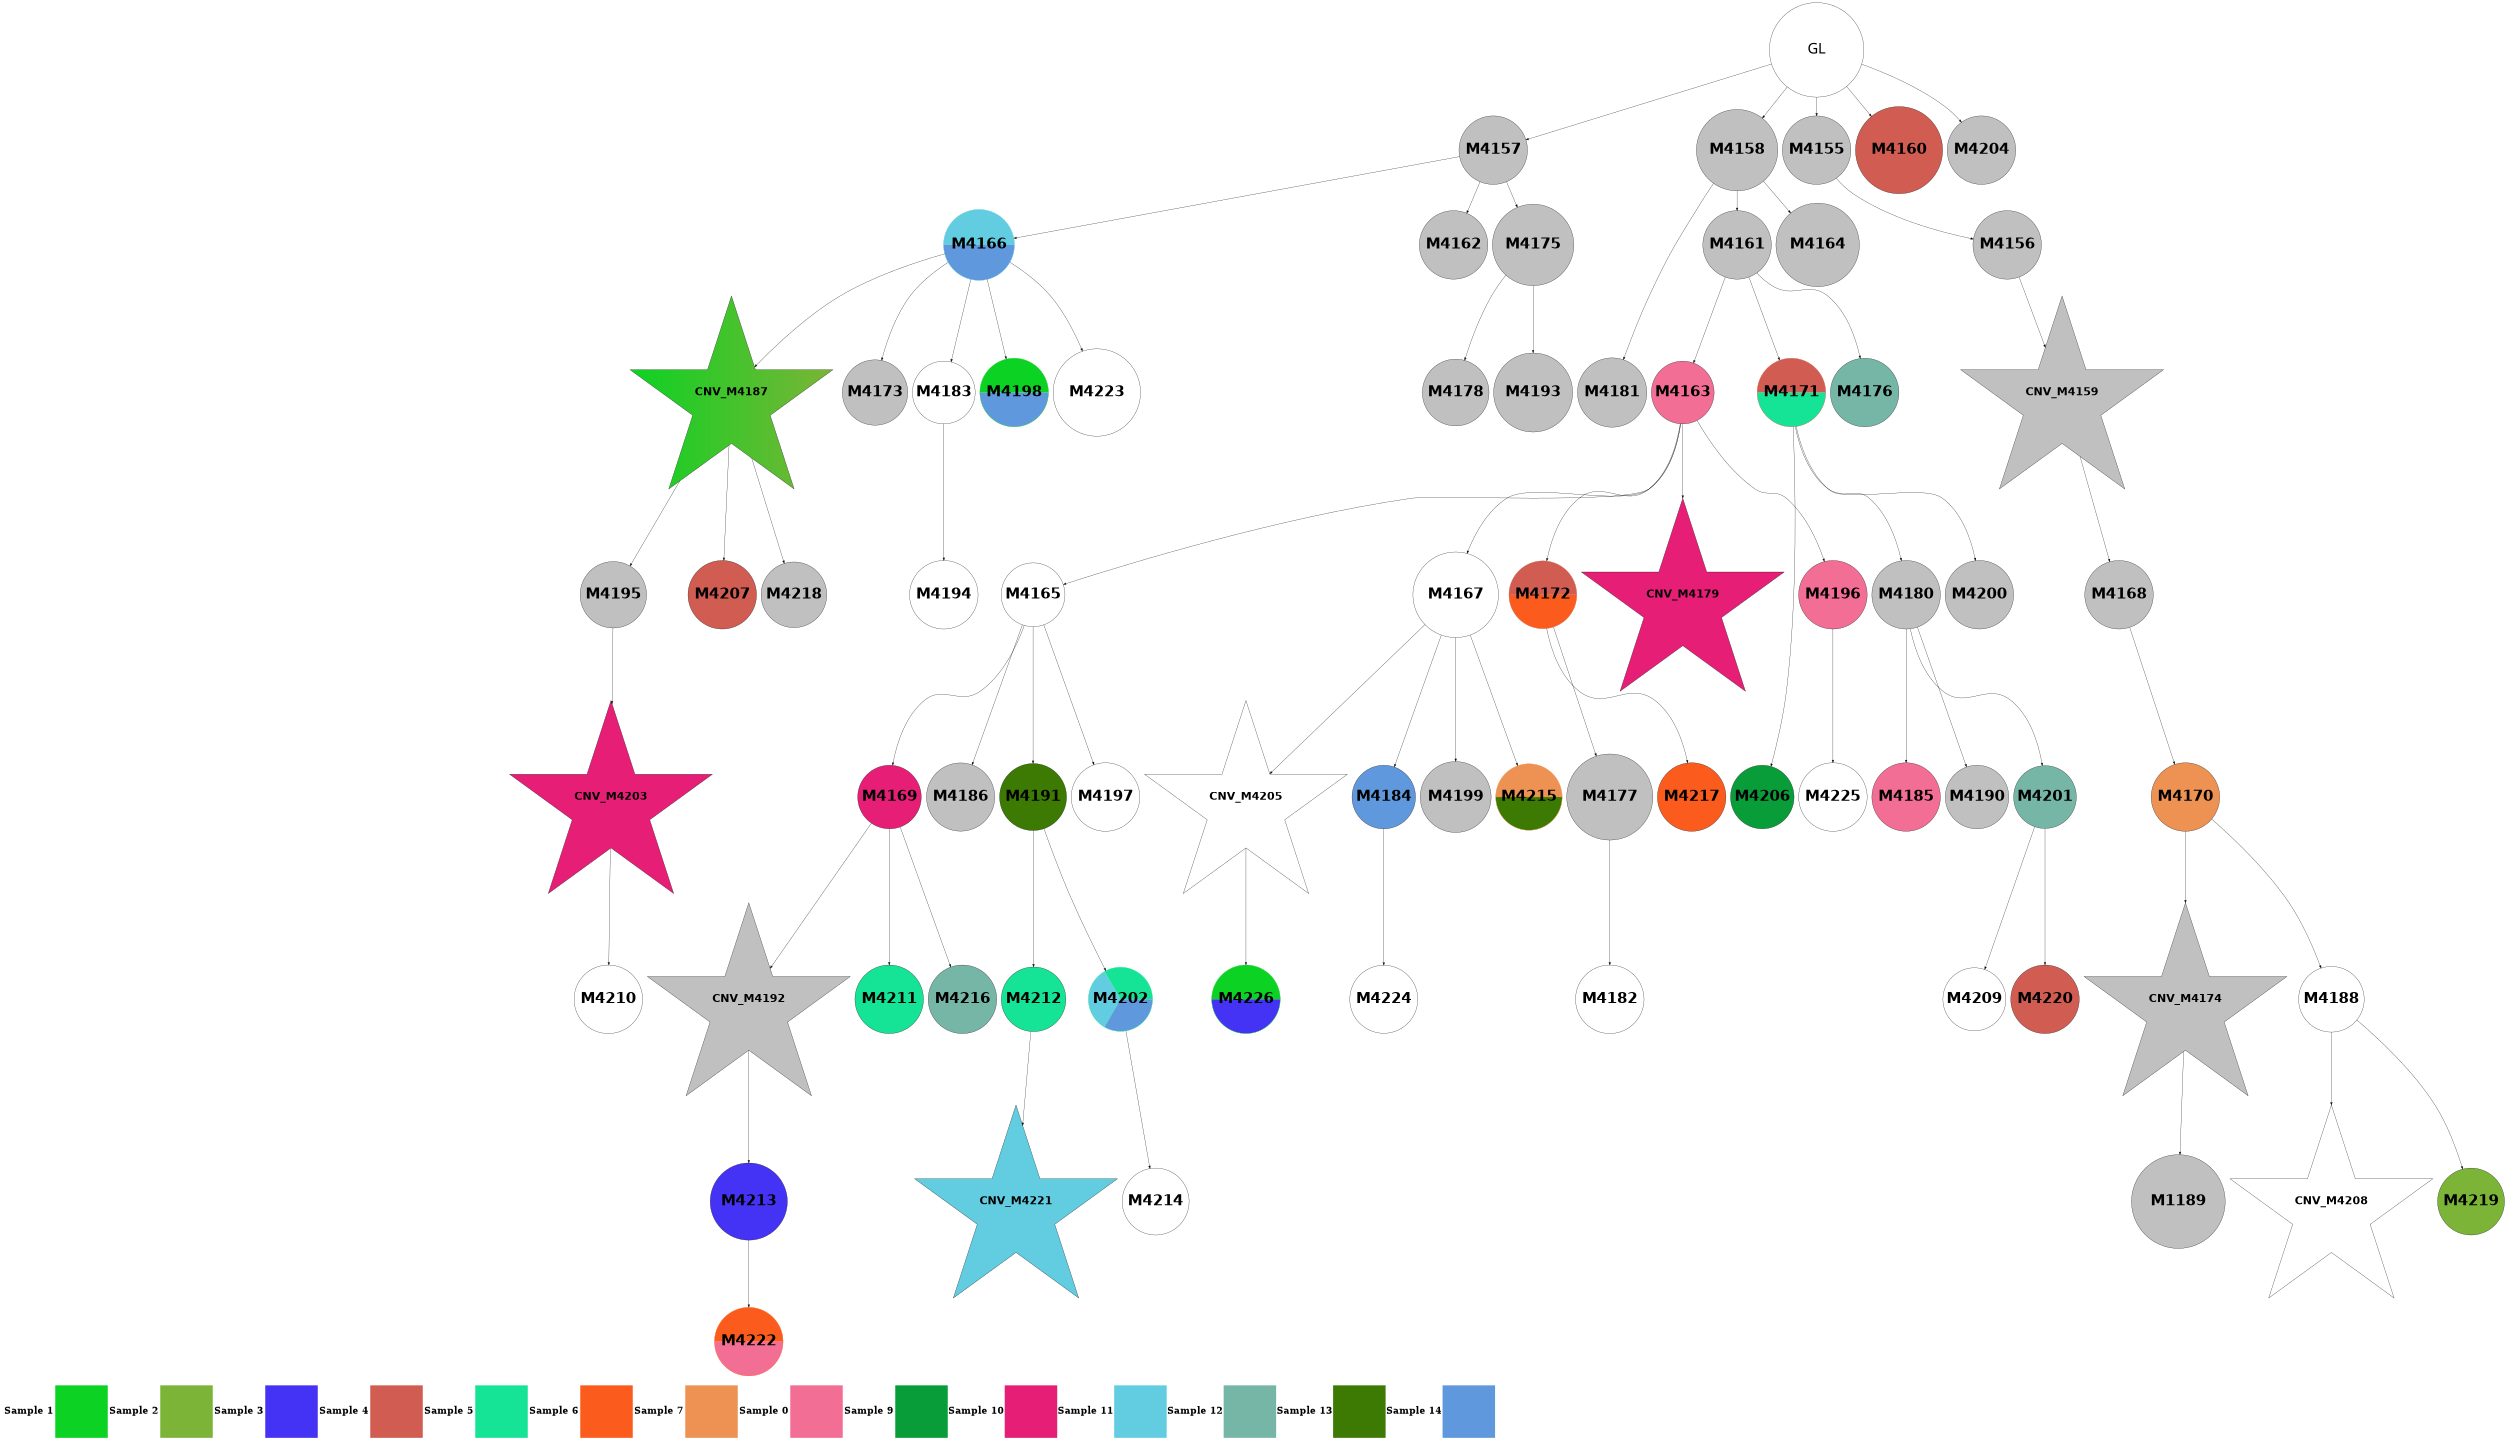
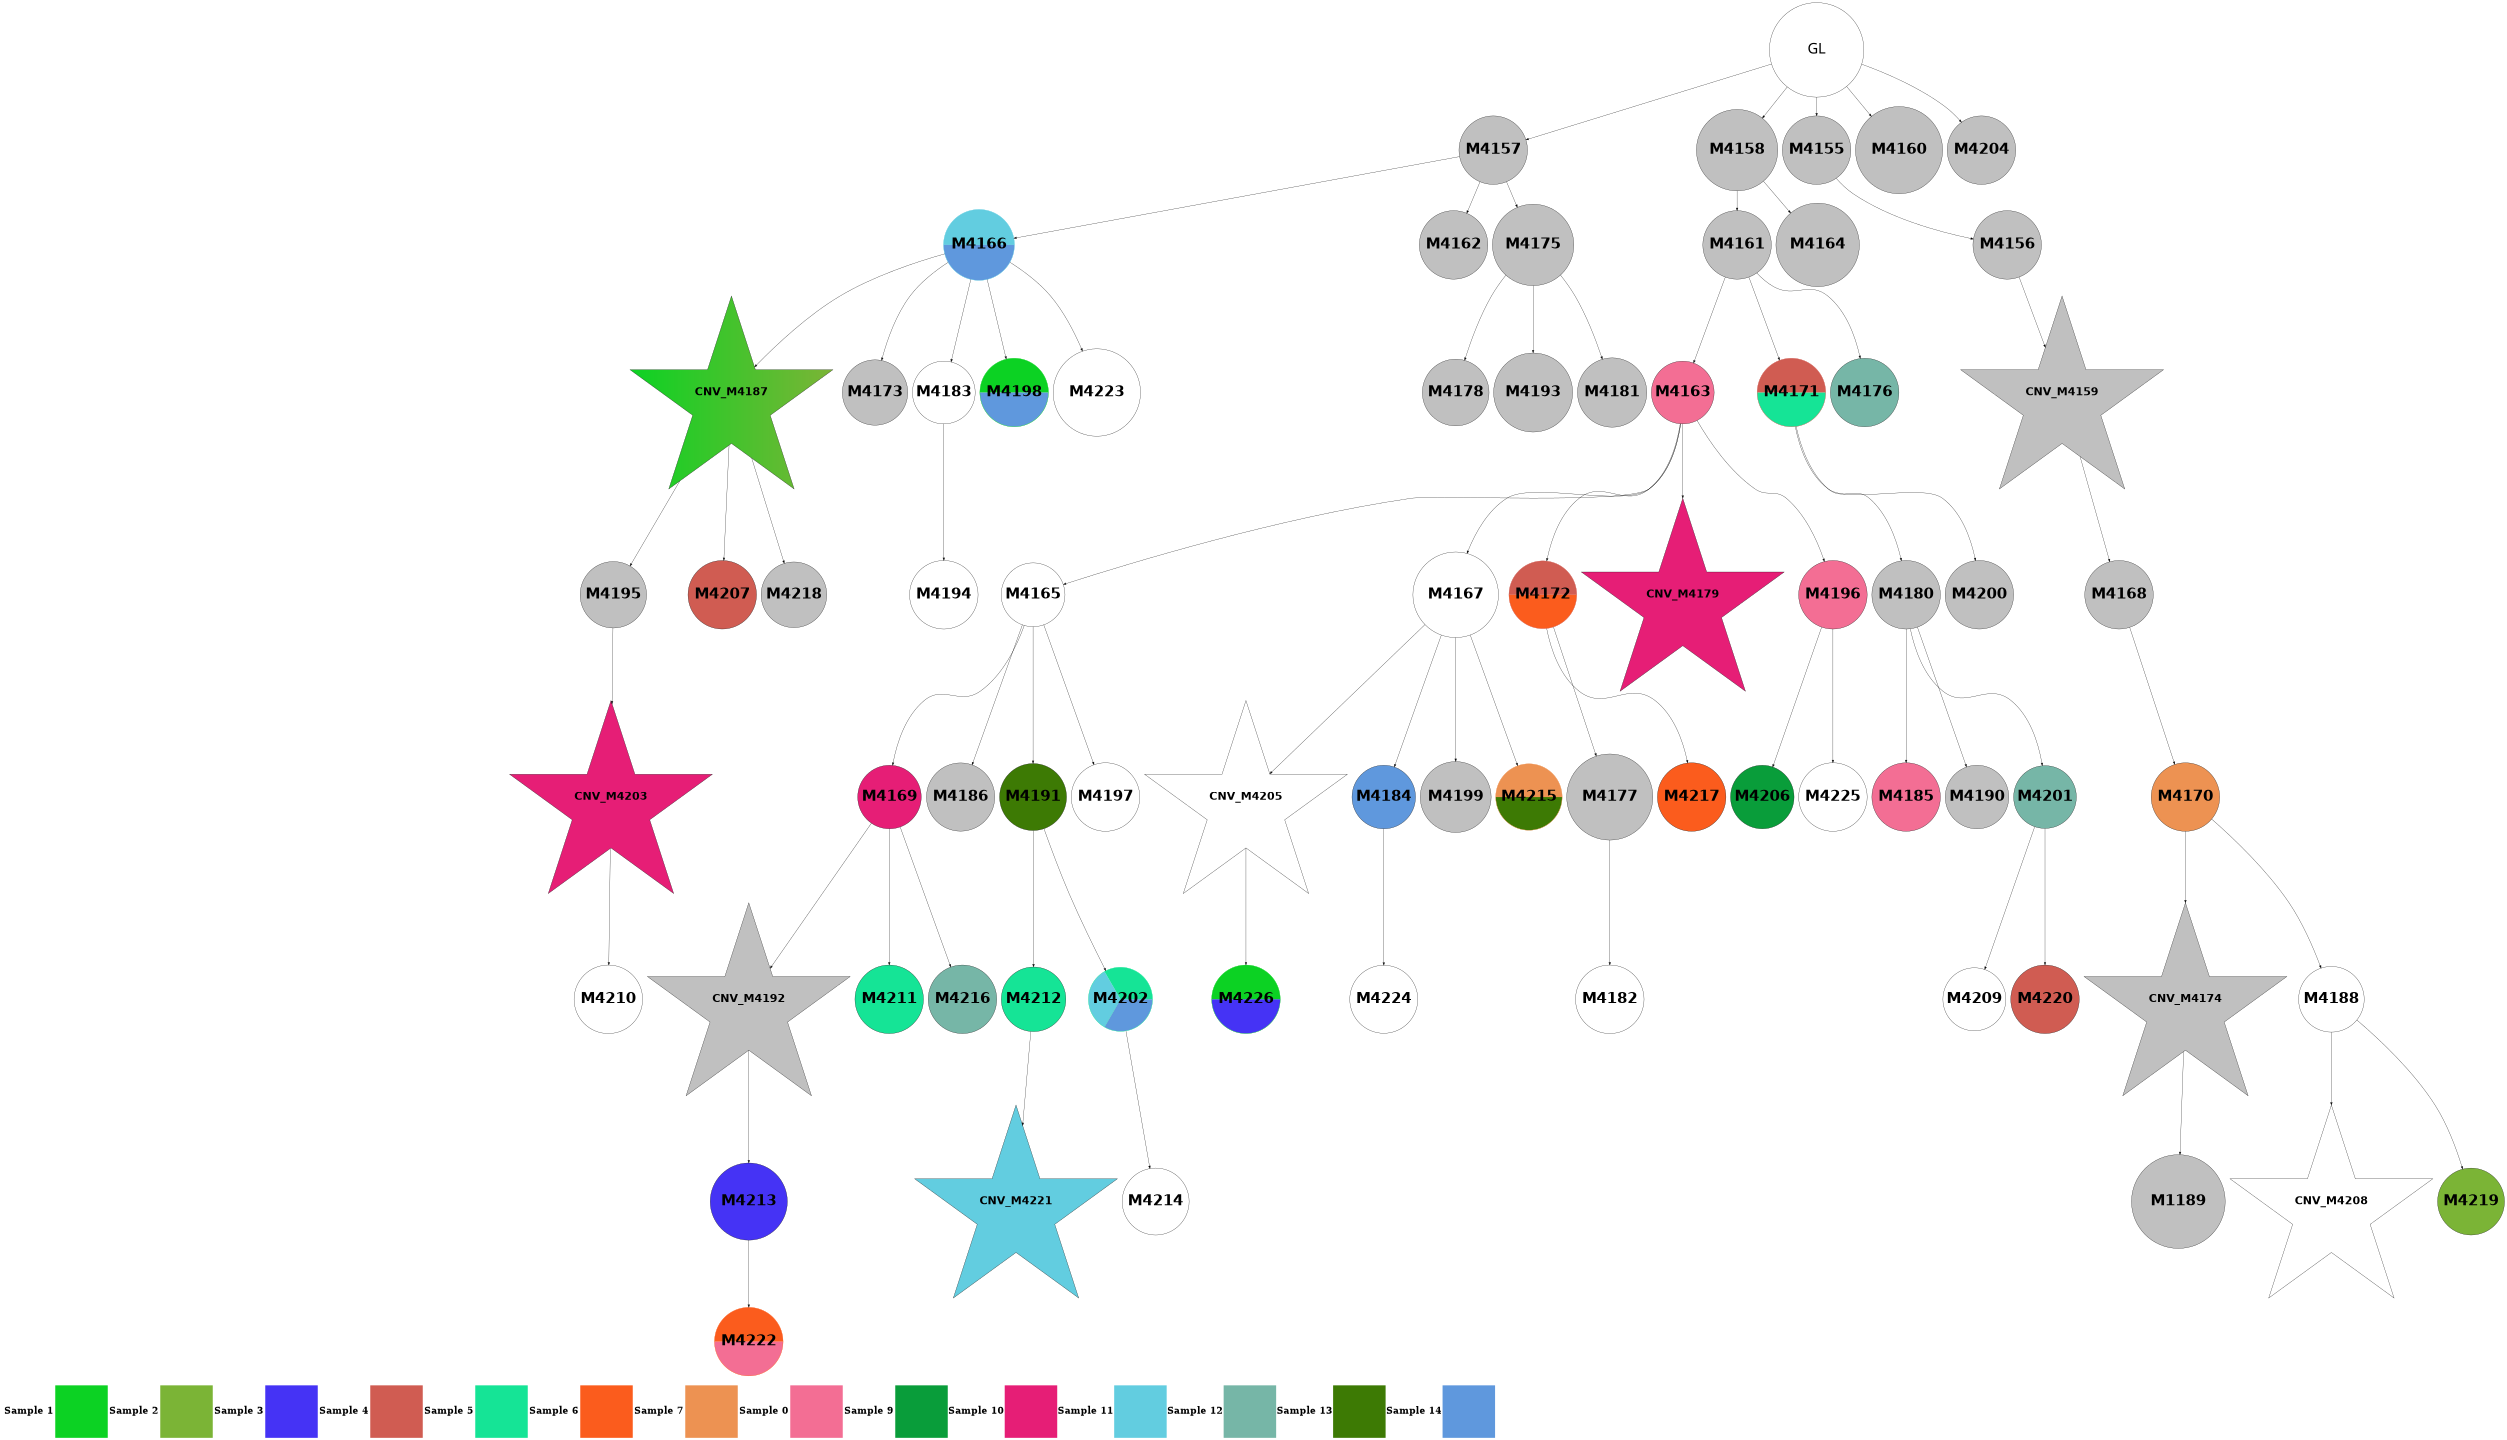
(1899, 150) -> (1899, 150)
(1663, 267) -> (1585, 314)
(1794, 596) -> (1798, 696)
